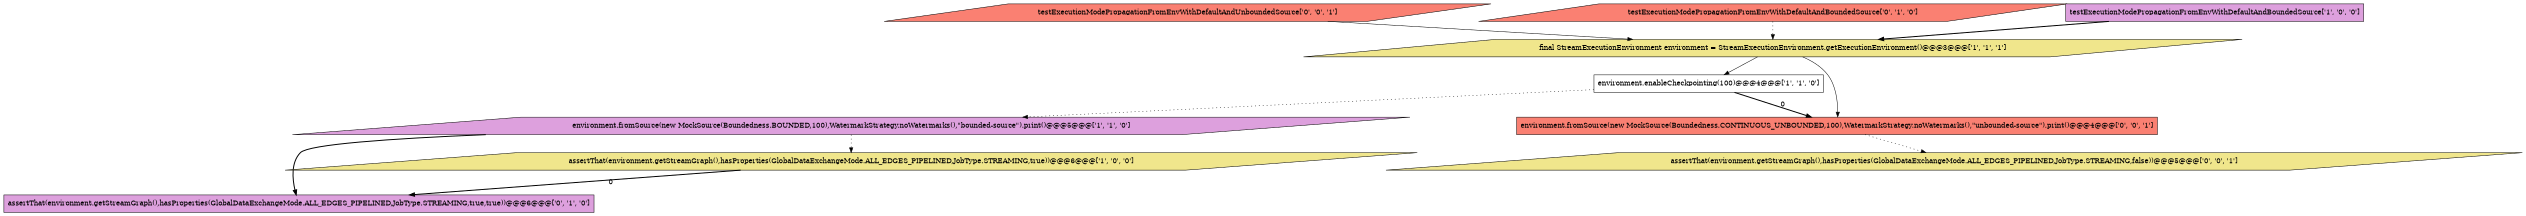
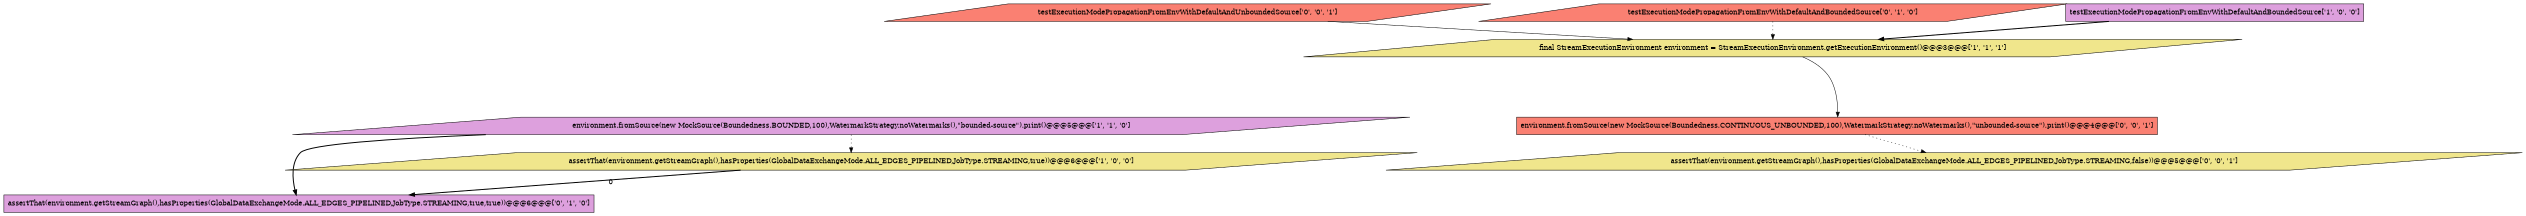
(1709, 84) -> none
